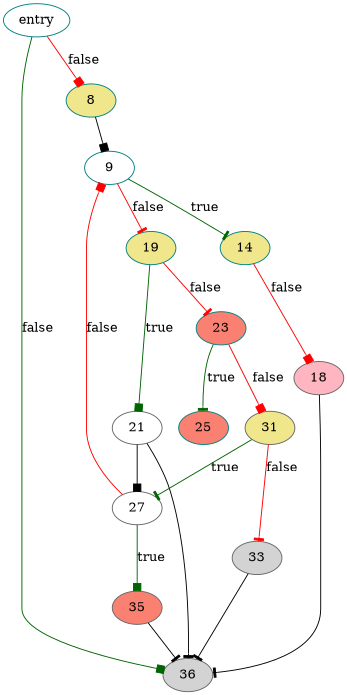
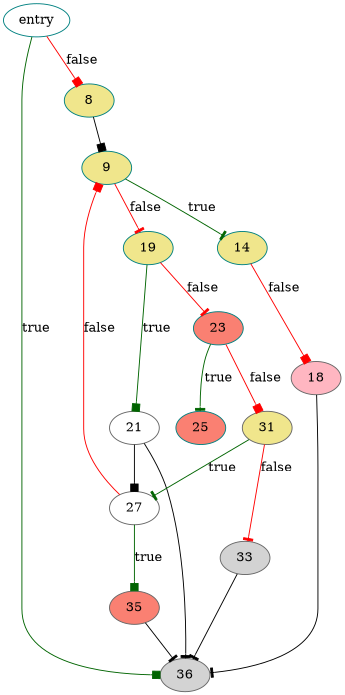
(110, 168) -> (107, 168)
(38, 328) -> (36, 328)
